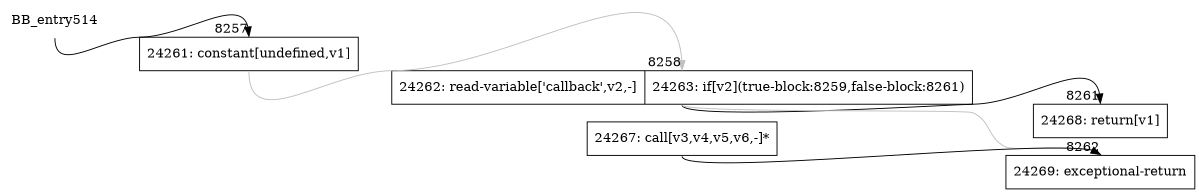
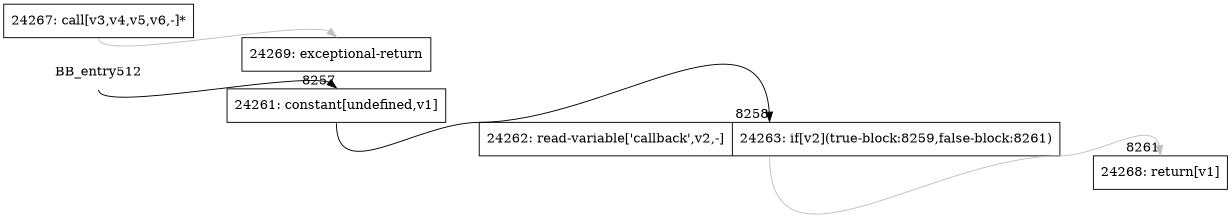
(55, 20) -> (99, 72)
(471, 58) -> (558, 109)
(939, 106) -> (948, 178)
(948, 112) -> none
(887, 156) -> (213, 38)
